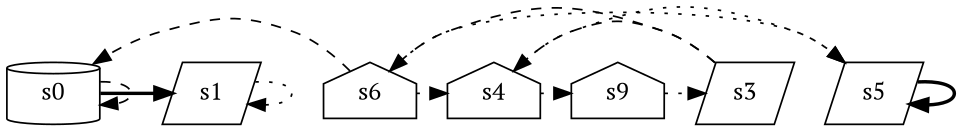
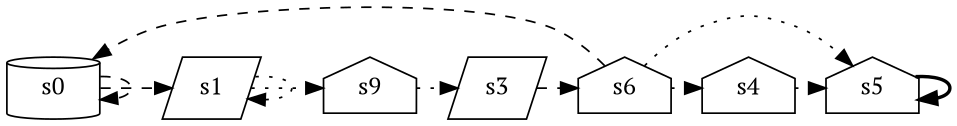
(621, 22) -> none
(114, 93) -> (114, 88)
(547, 93) -> (274, 88)
(874, 93) -> (872, 88)
